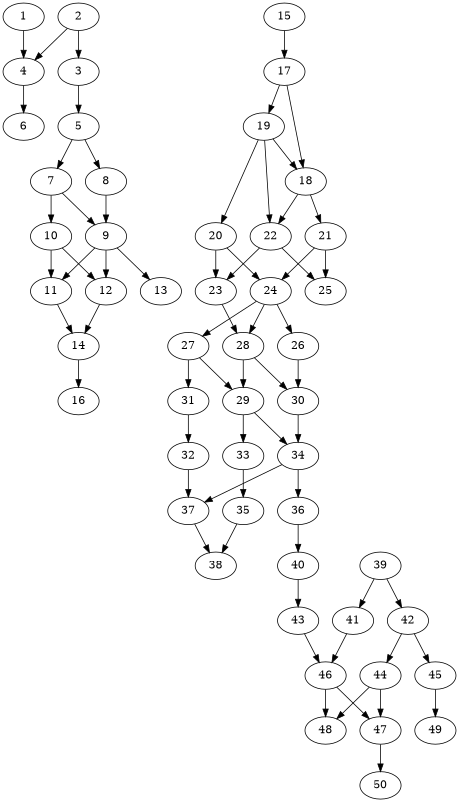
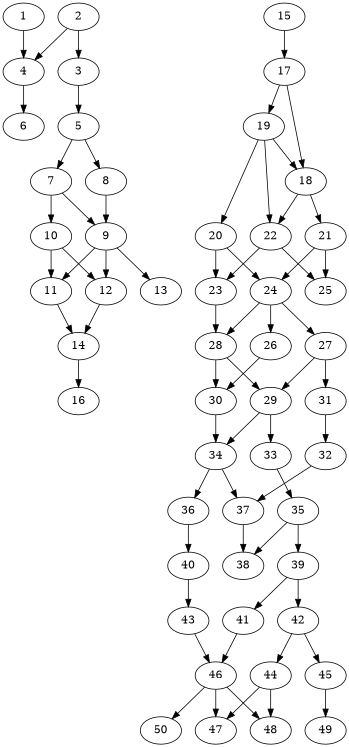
none -> (298, 535)
(380, 754) -> (191, 700)
